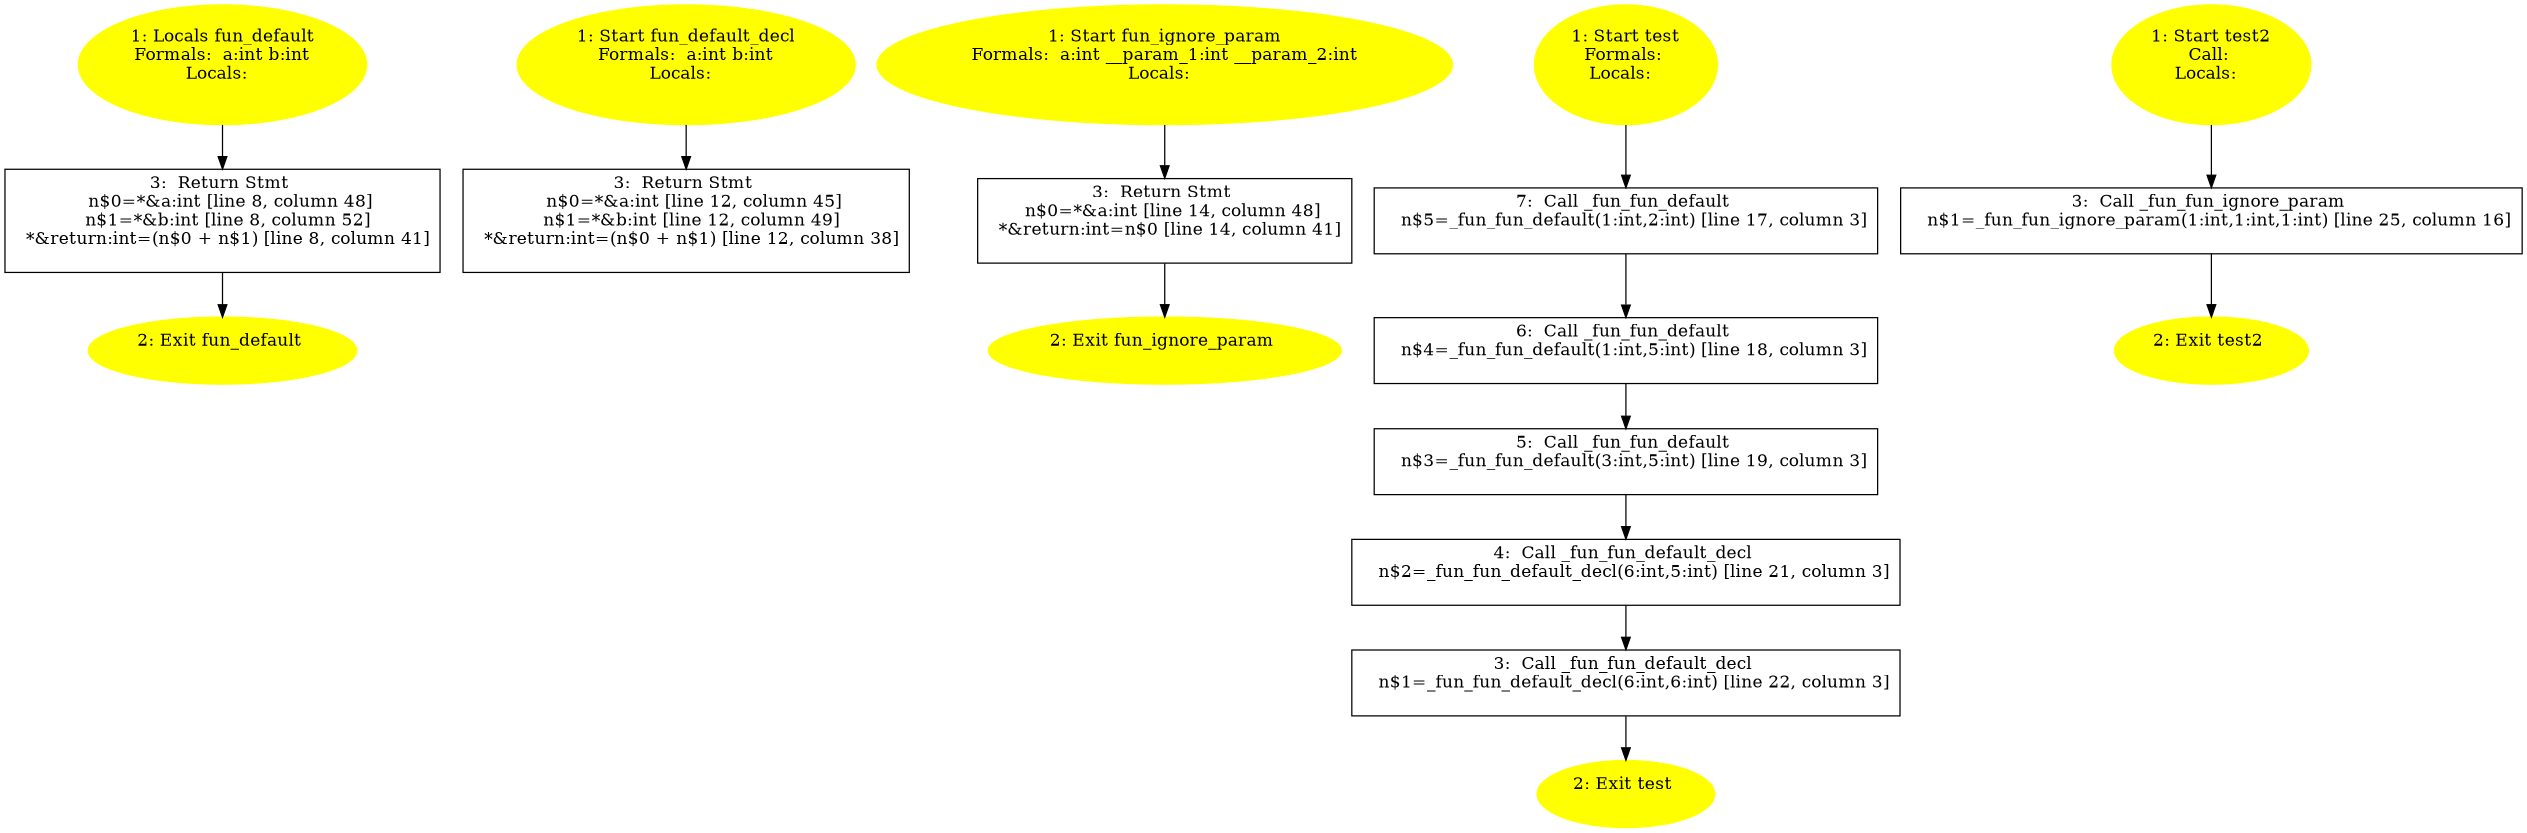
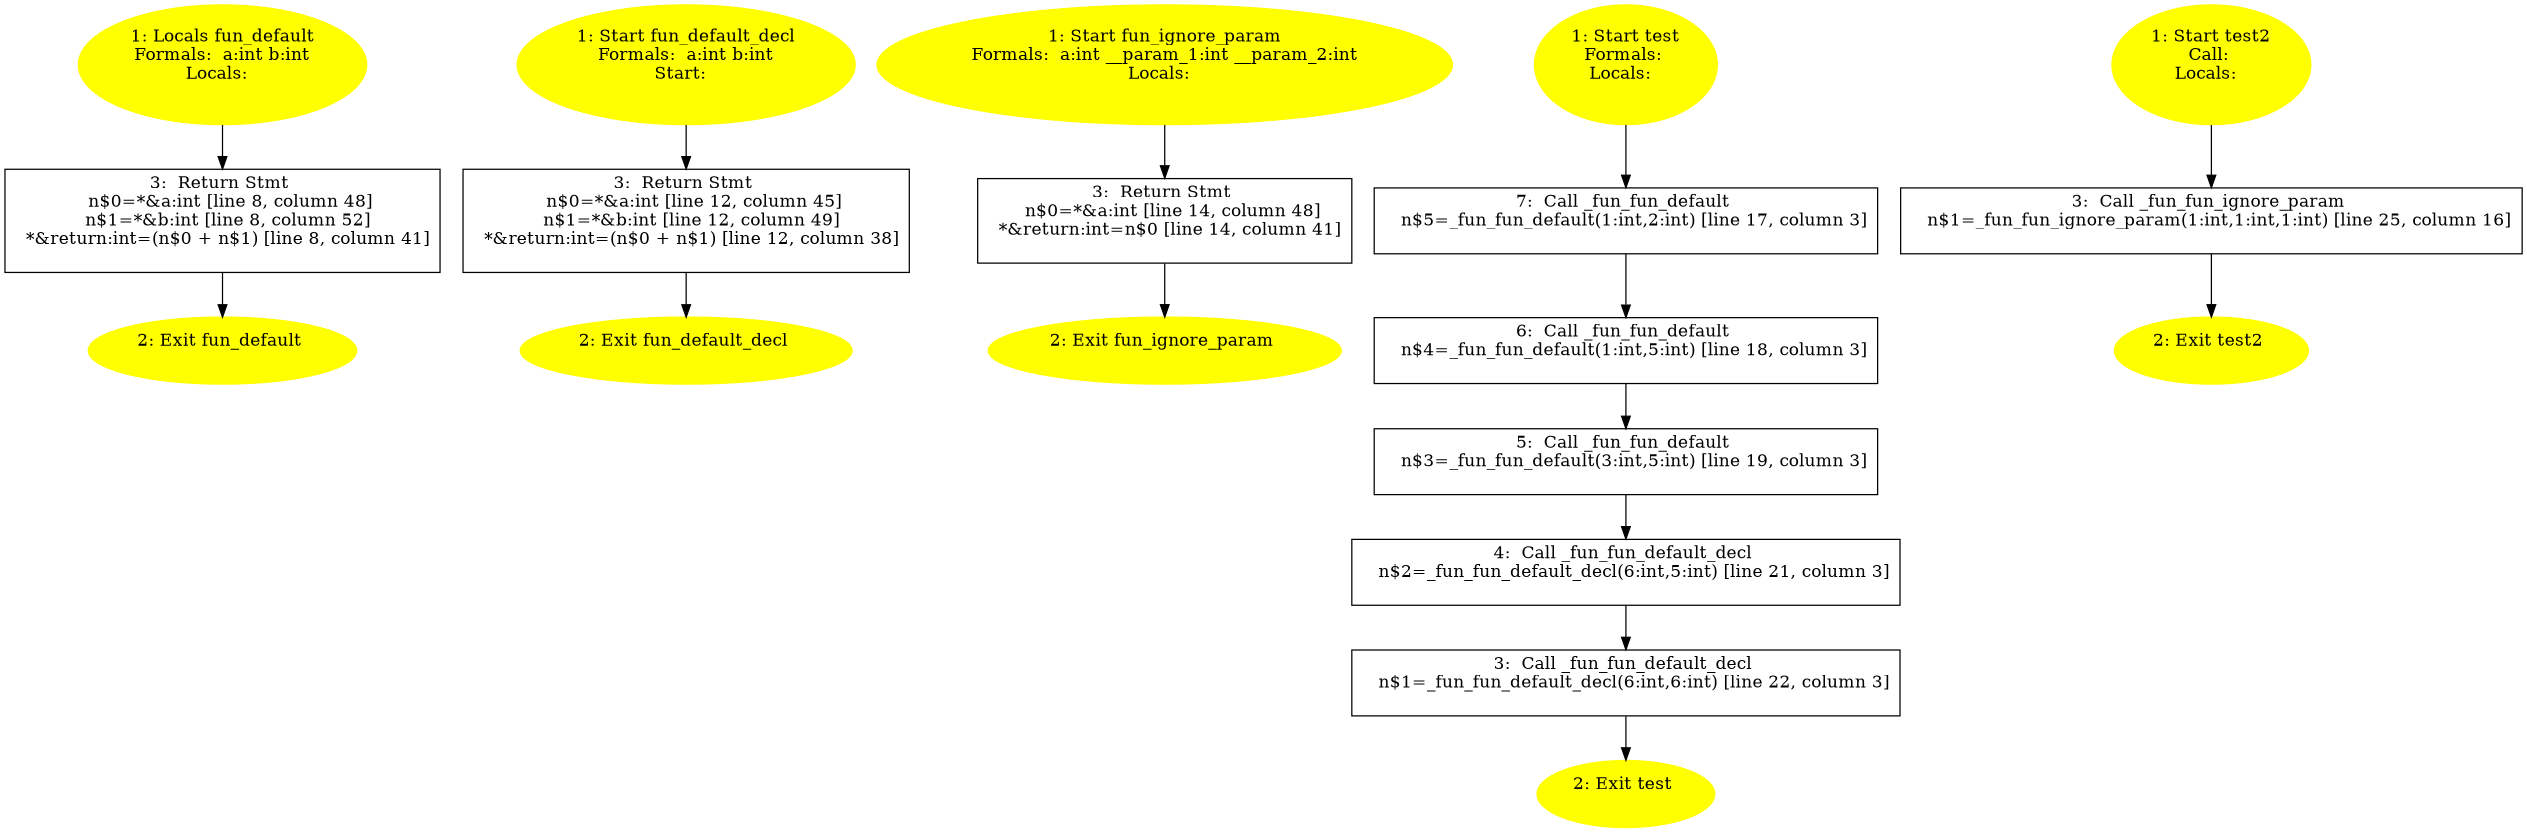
(686, 65) -> (686, 65)
none -> (686, 351)
